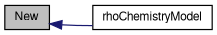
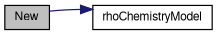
(77, 25) -> (65, 10)
